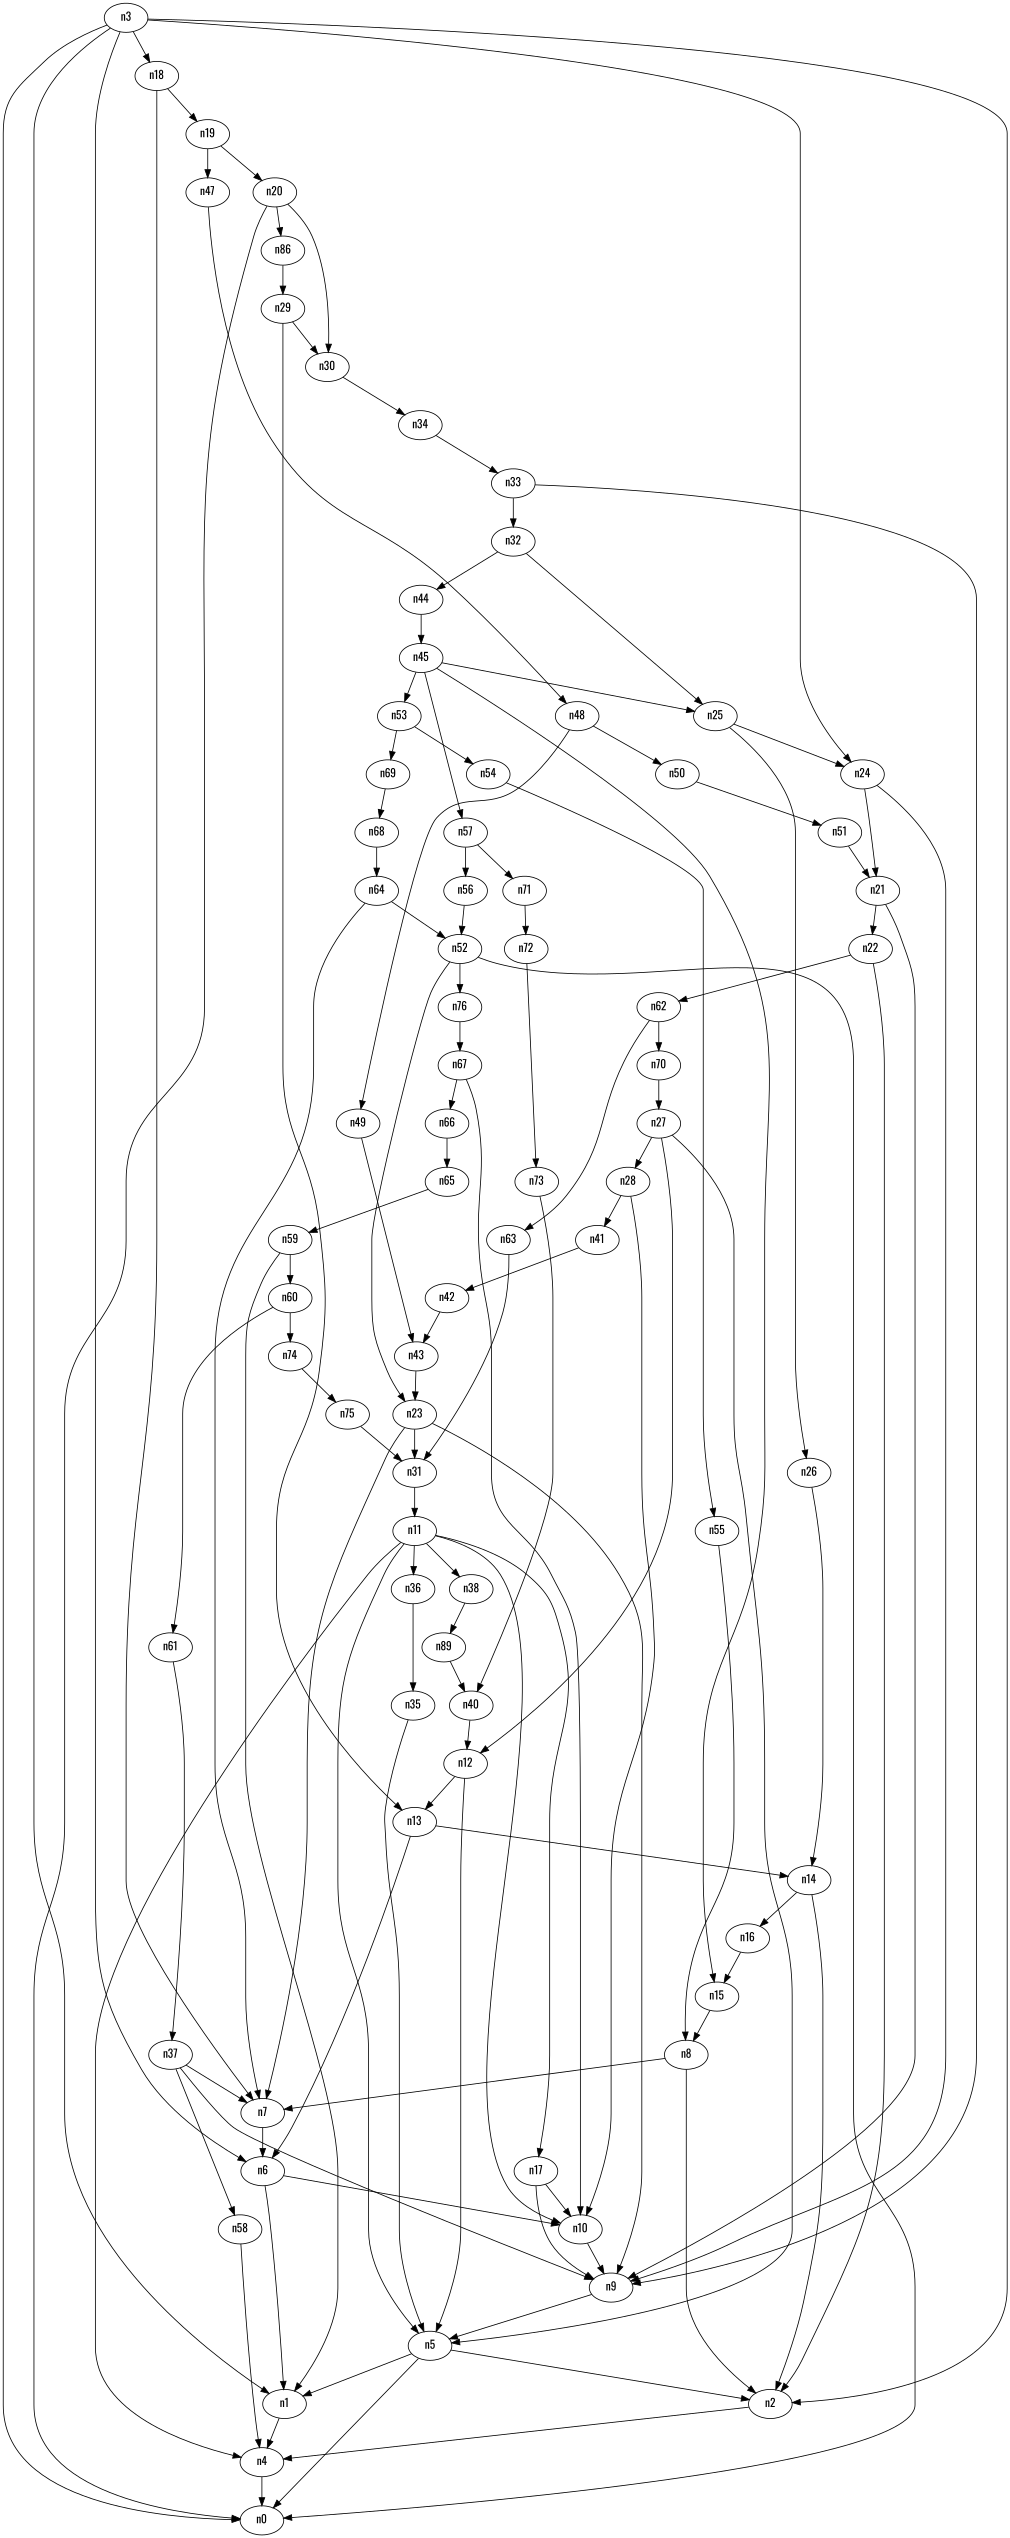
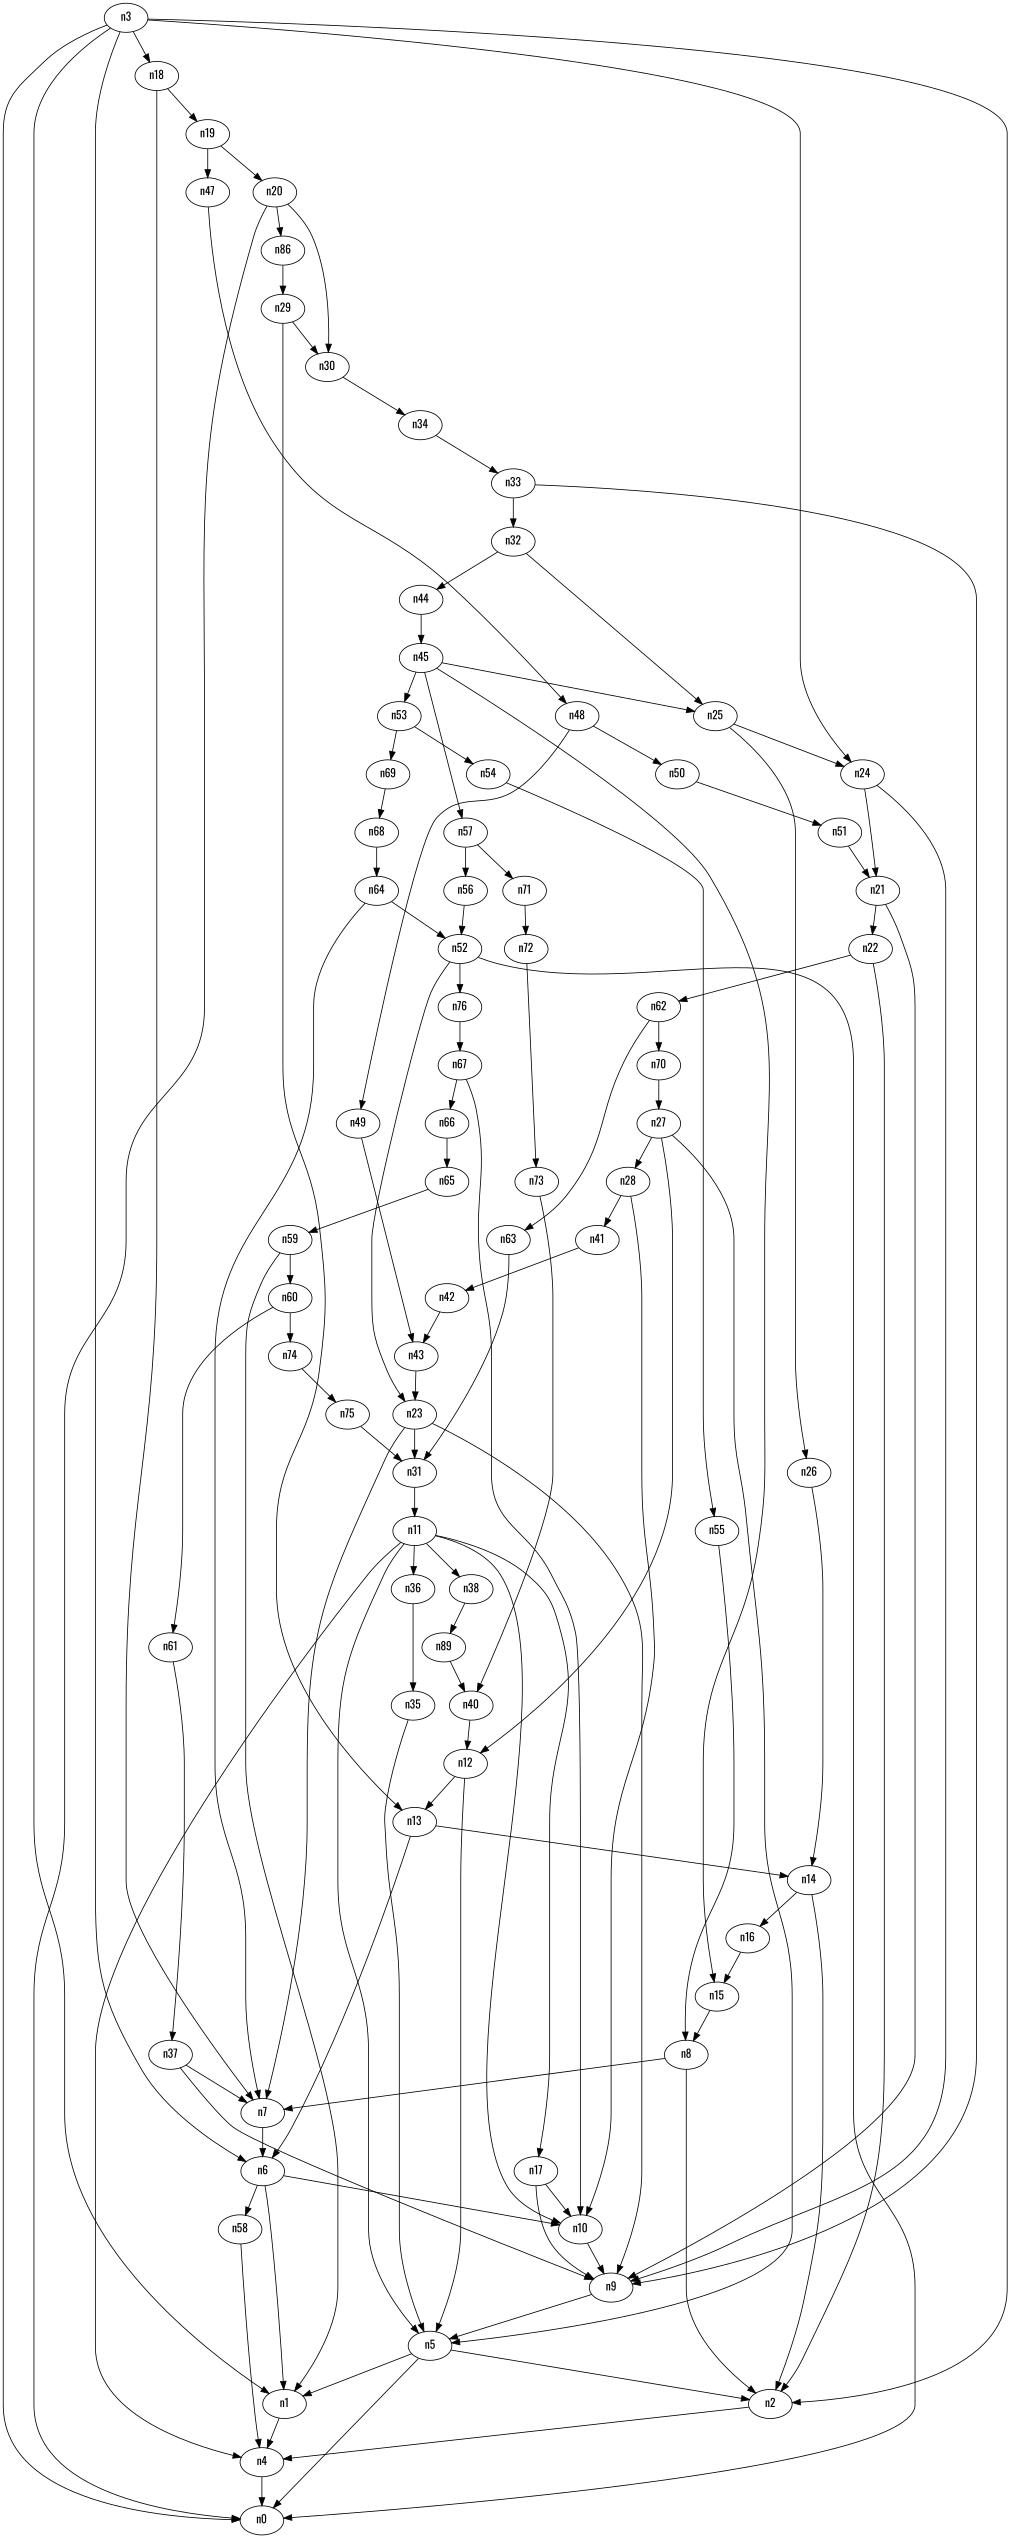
(205, 2142) -> (253, 2197)
